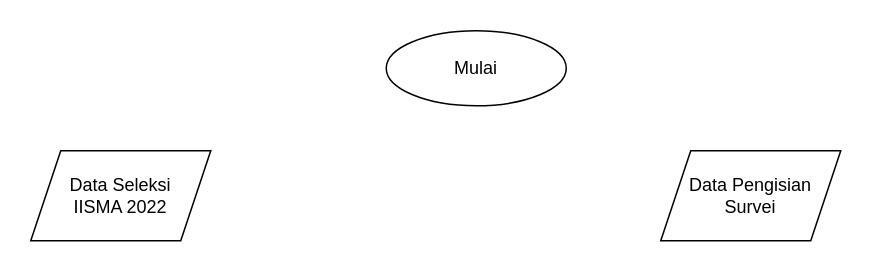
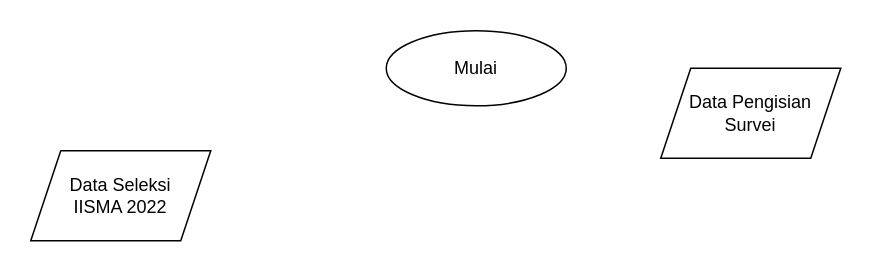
(751, 196) -> (751, 113)
